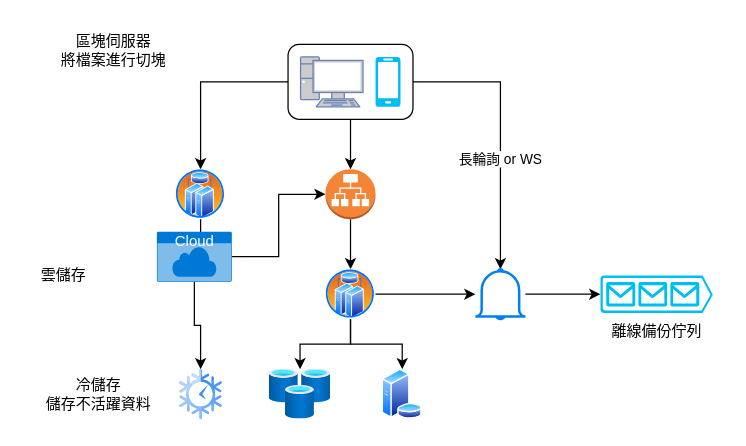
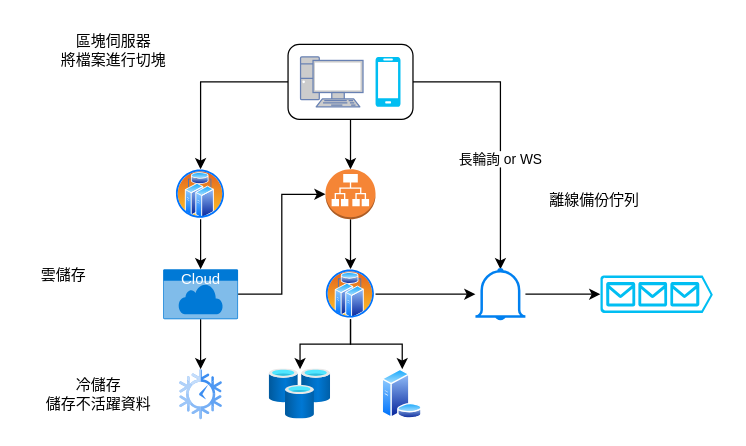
(194, 257) -> (201, 294)
(657, 332) -> (594, 201)
